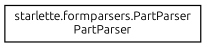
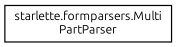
(103, 24) -> (88, 24)
